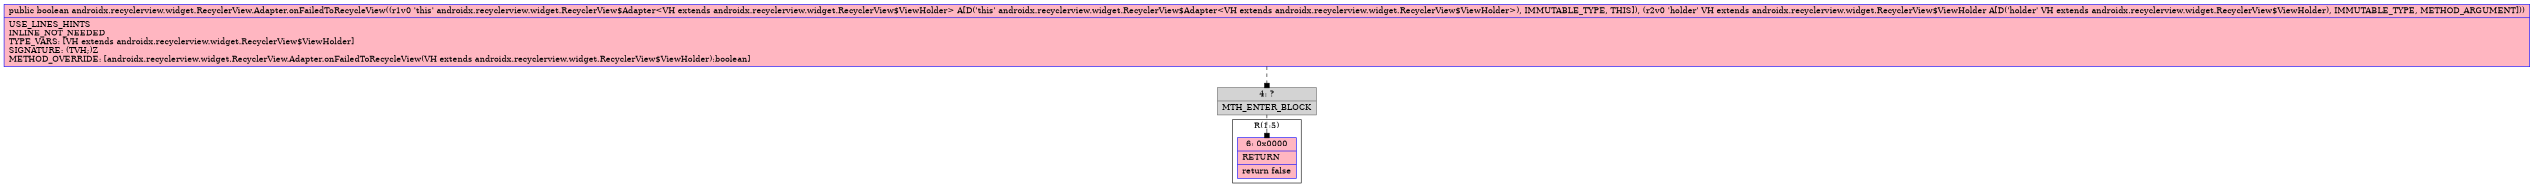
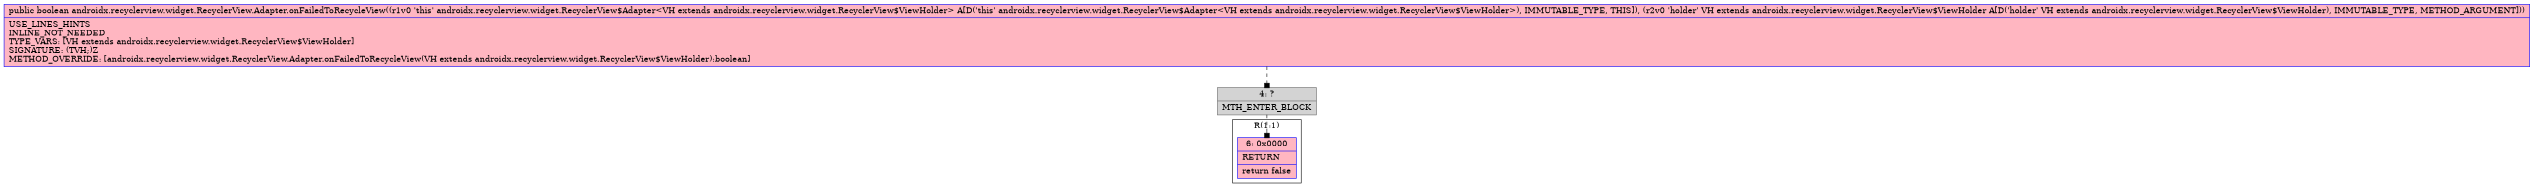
(1267, 126) -> (1267, 126)
